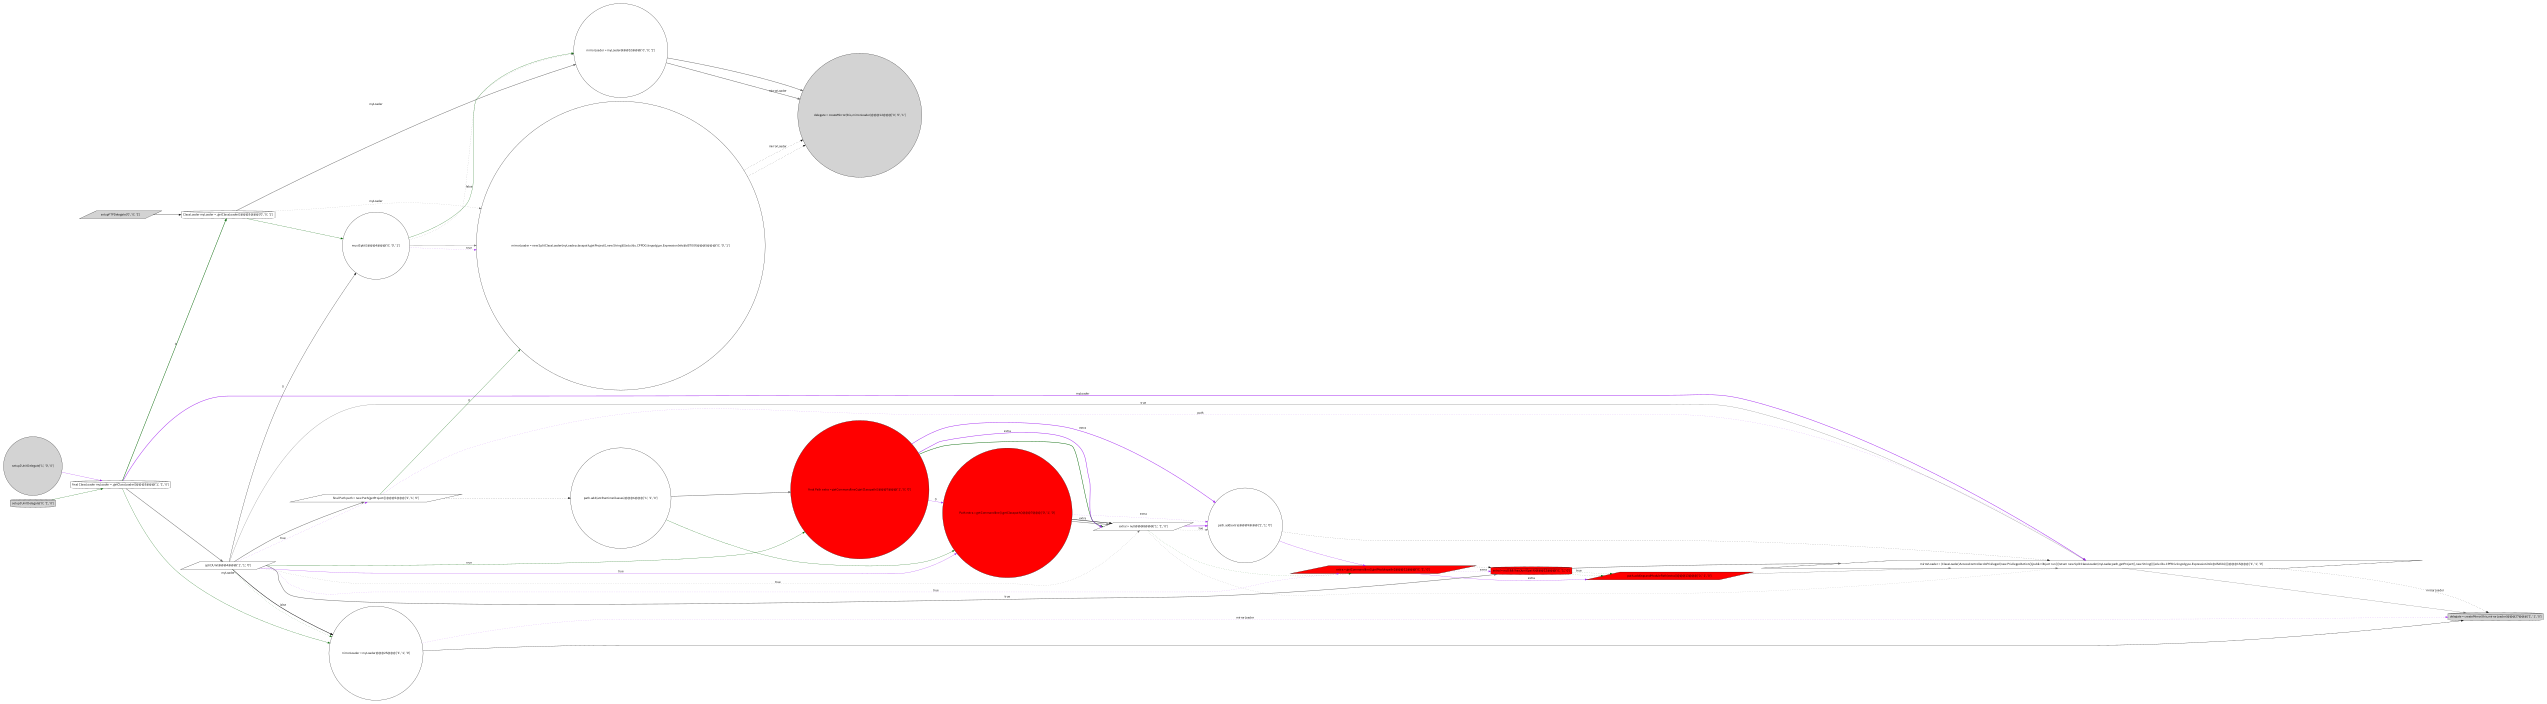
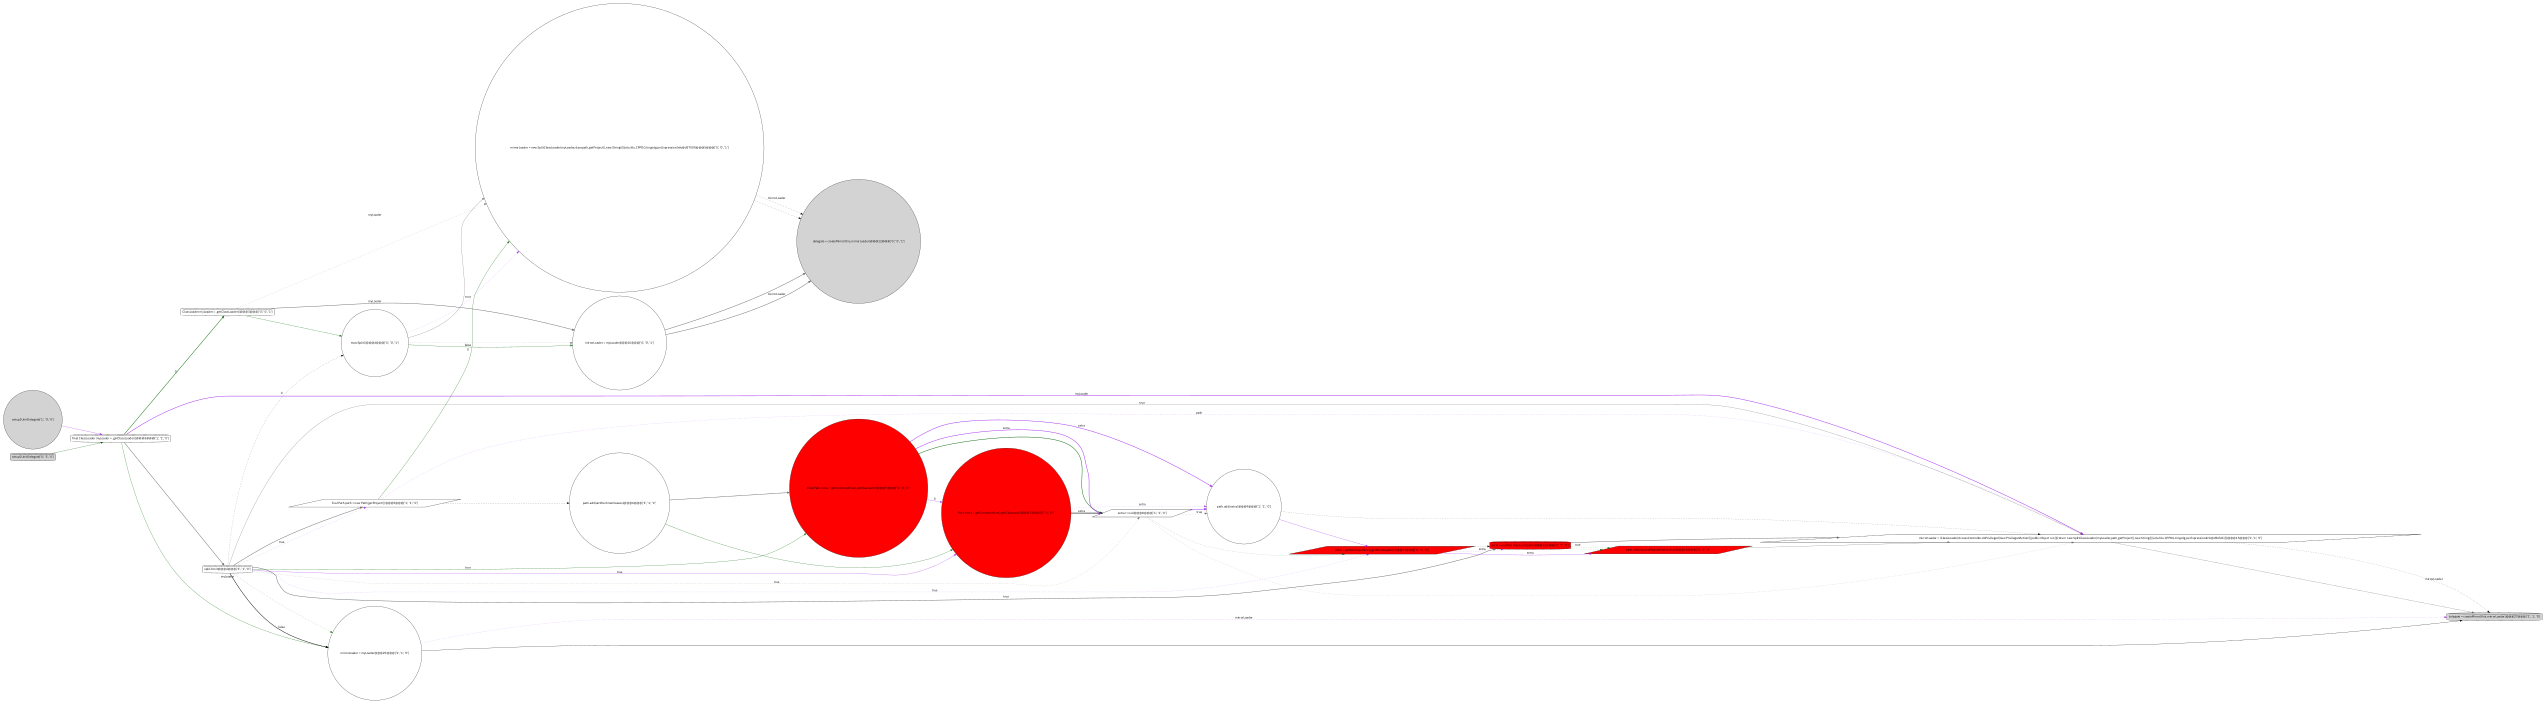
(121, 215) -> none
(276, 411) -> (255, 443)
(228, 566) -> (228, 569)
